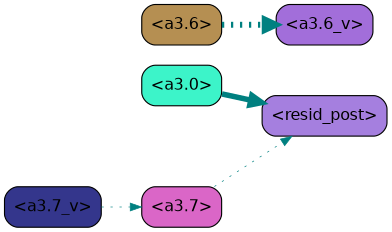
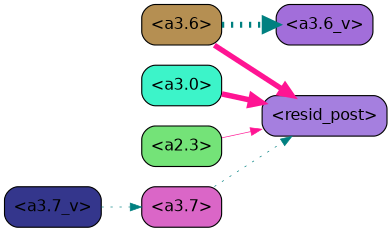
none -> (248, 67)
(236, 97) -> (236, 97)
none -> (182, 146)
